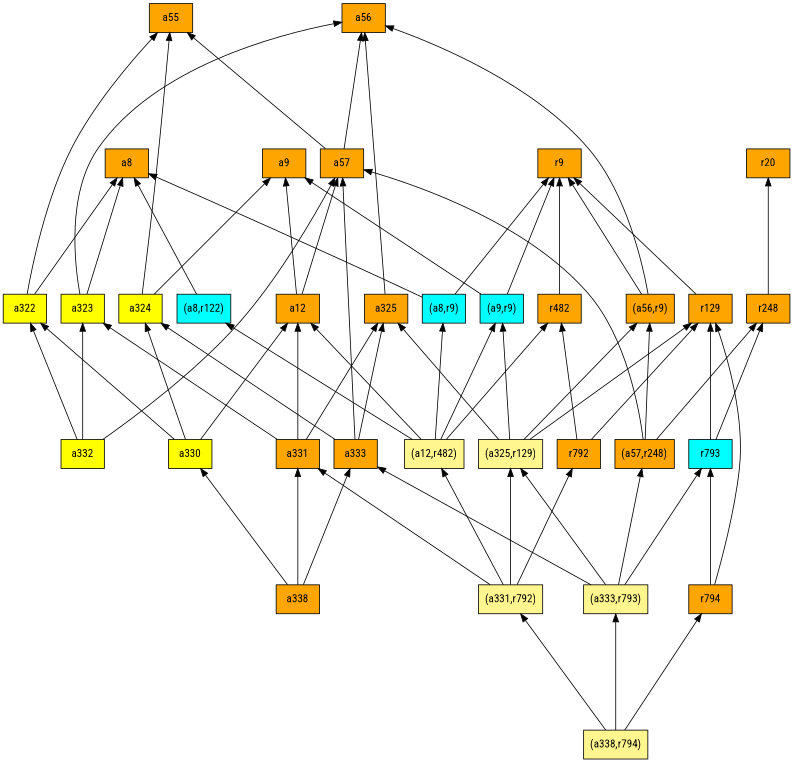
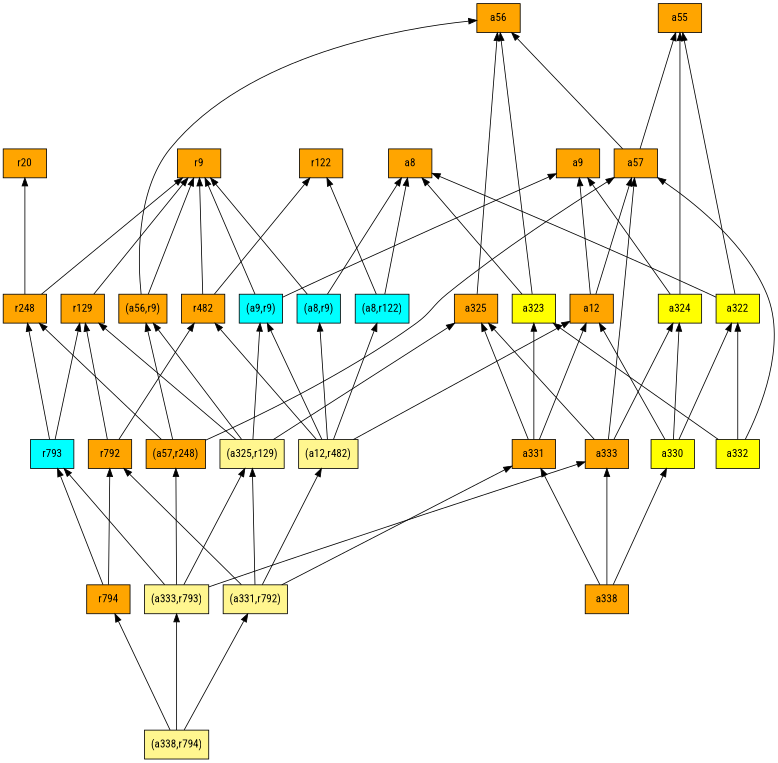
none -> (321, 163)
none -> (109, 239)
(740, 458) -> (109, 531)
